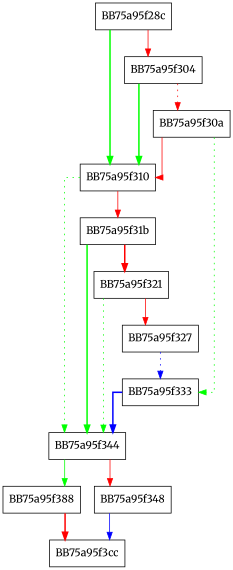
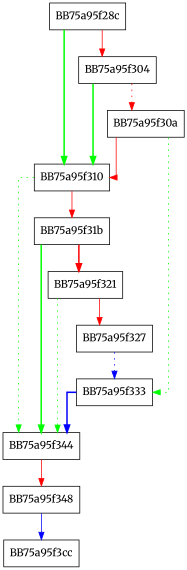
(42, 500) -> none
